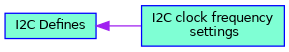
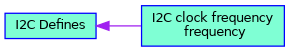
(213, 26) -> (213, 26)
